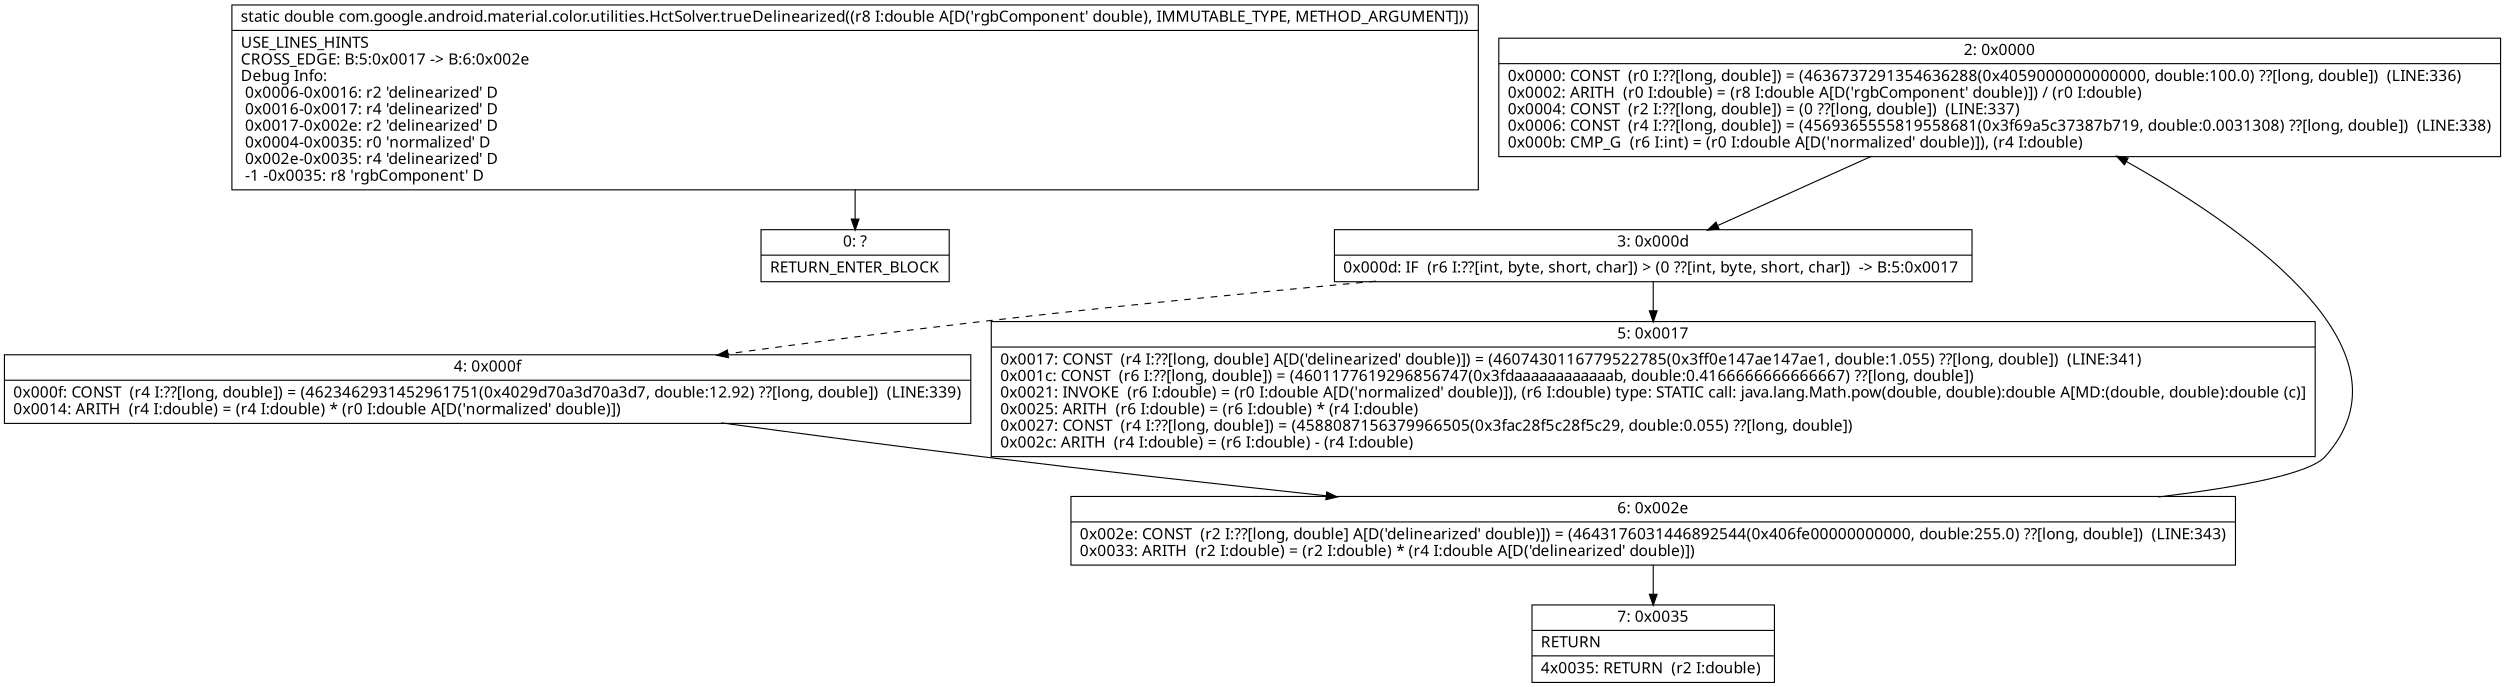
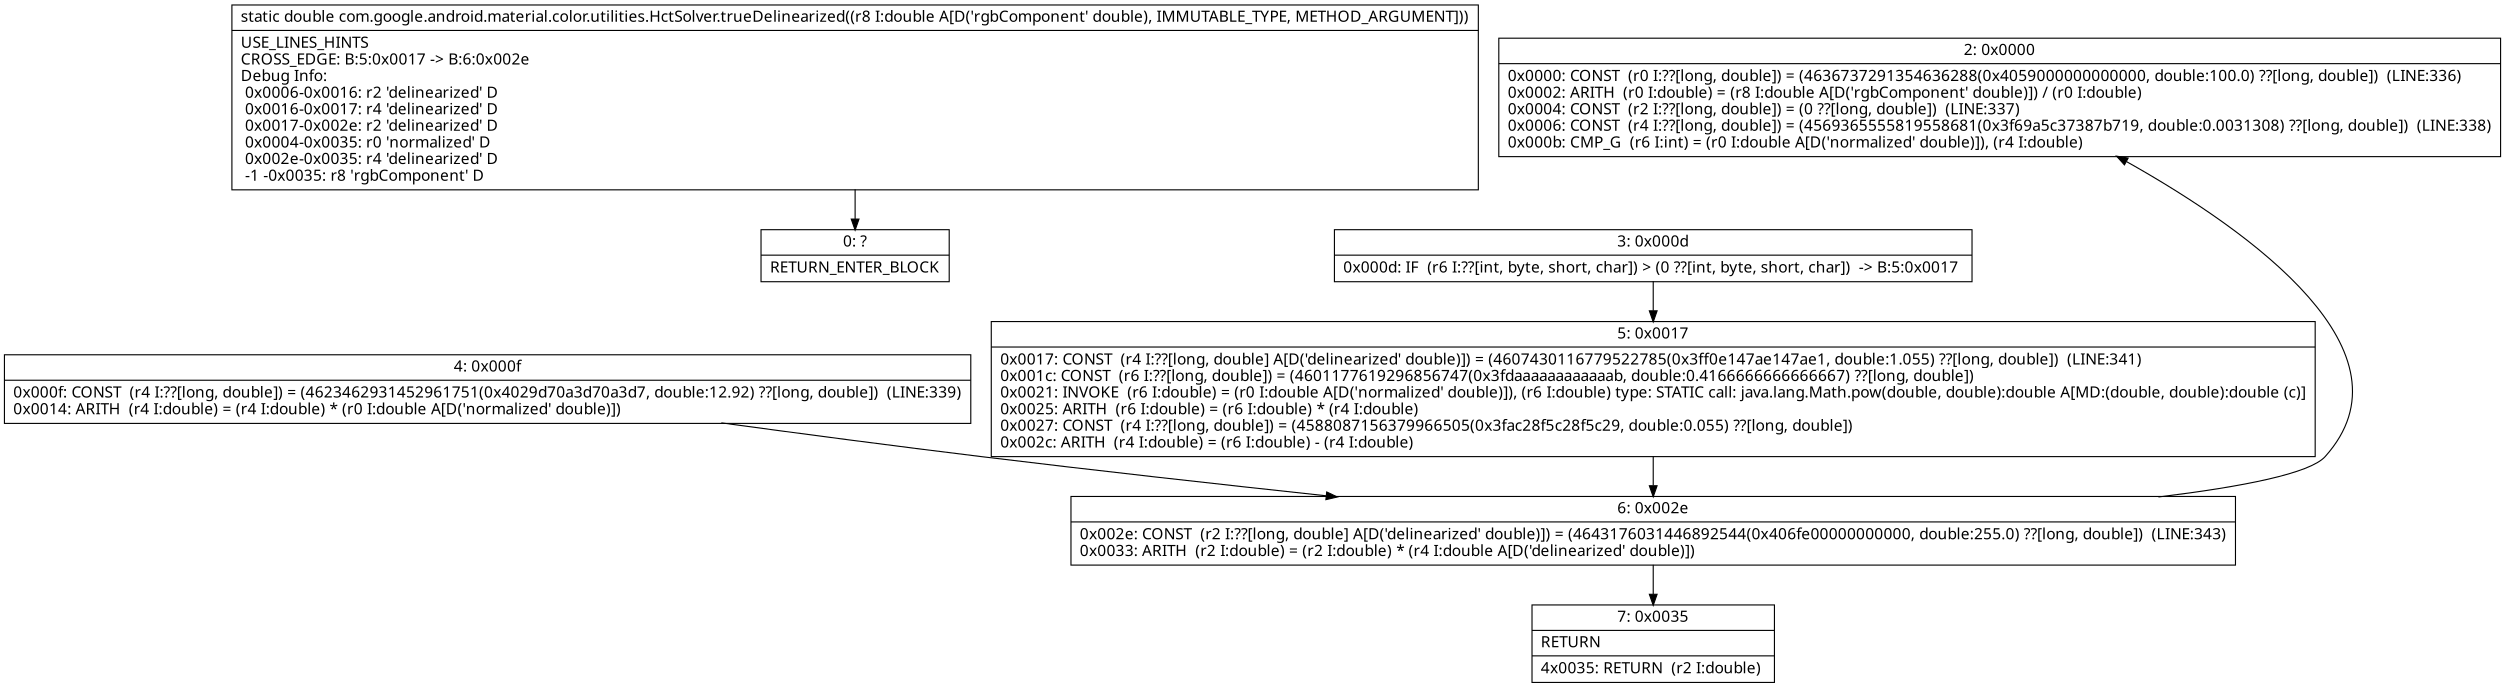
(1795, 191) -> none
(1052, 314) -> none
none -> (1653, 471)
